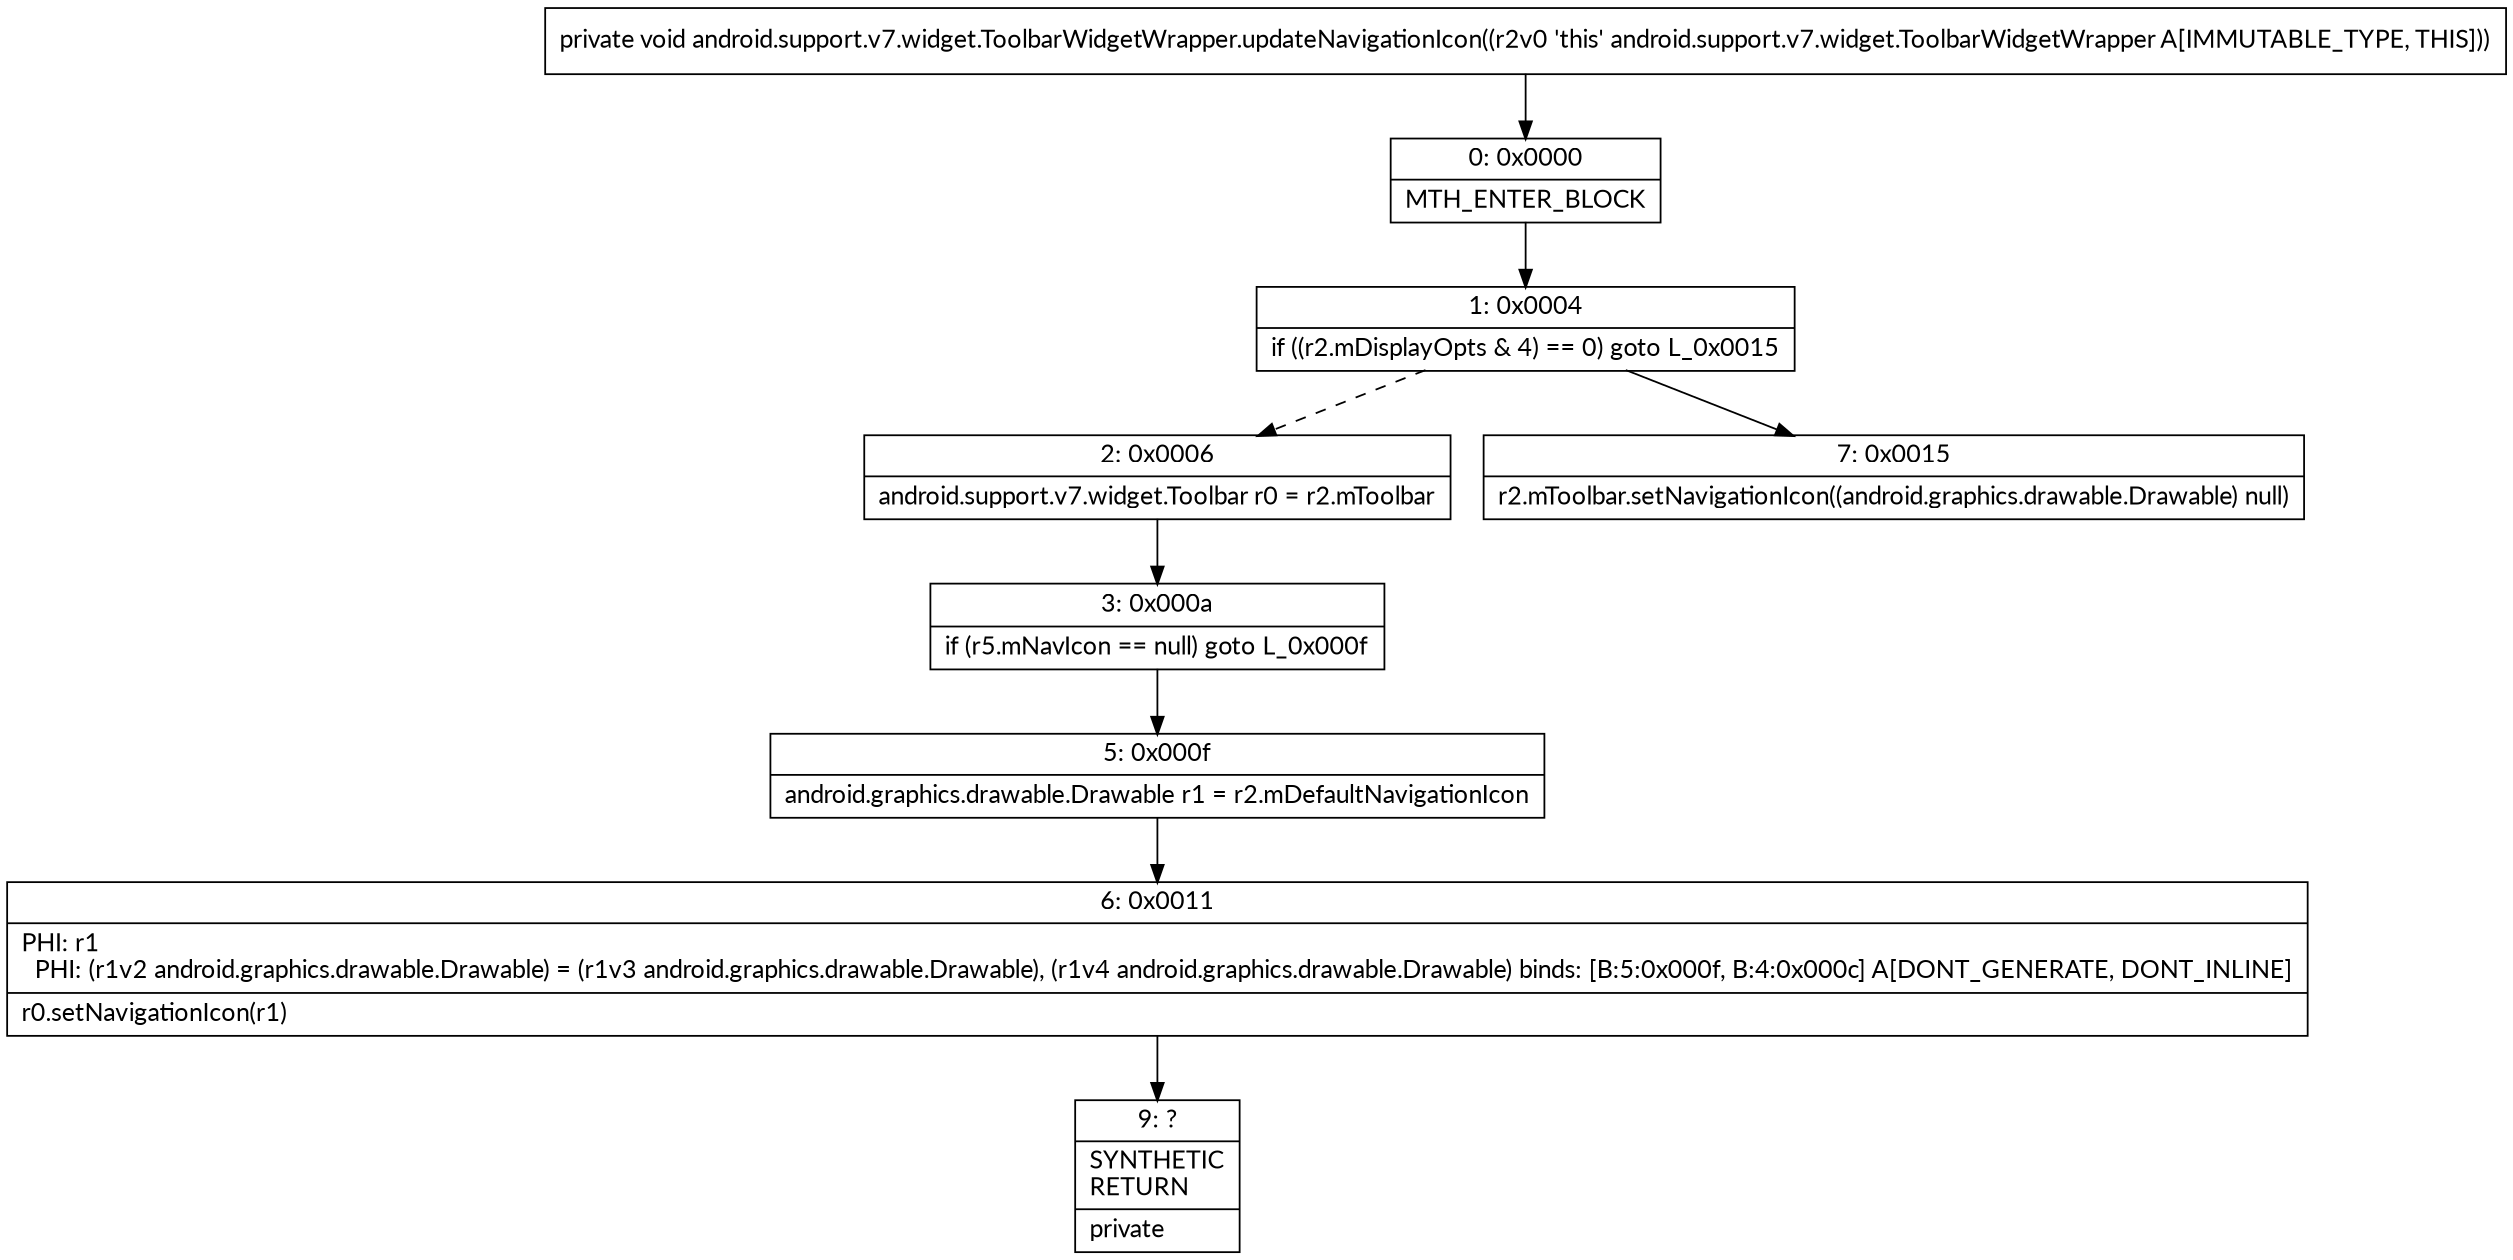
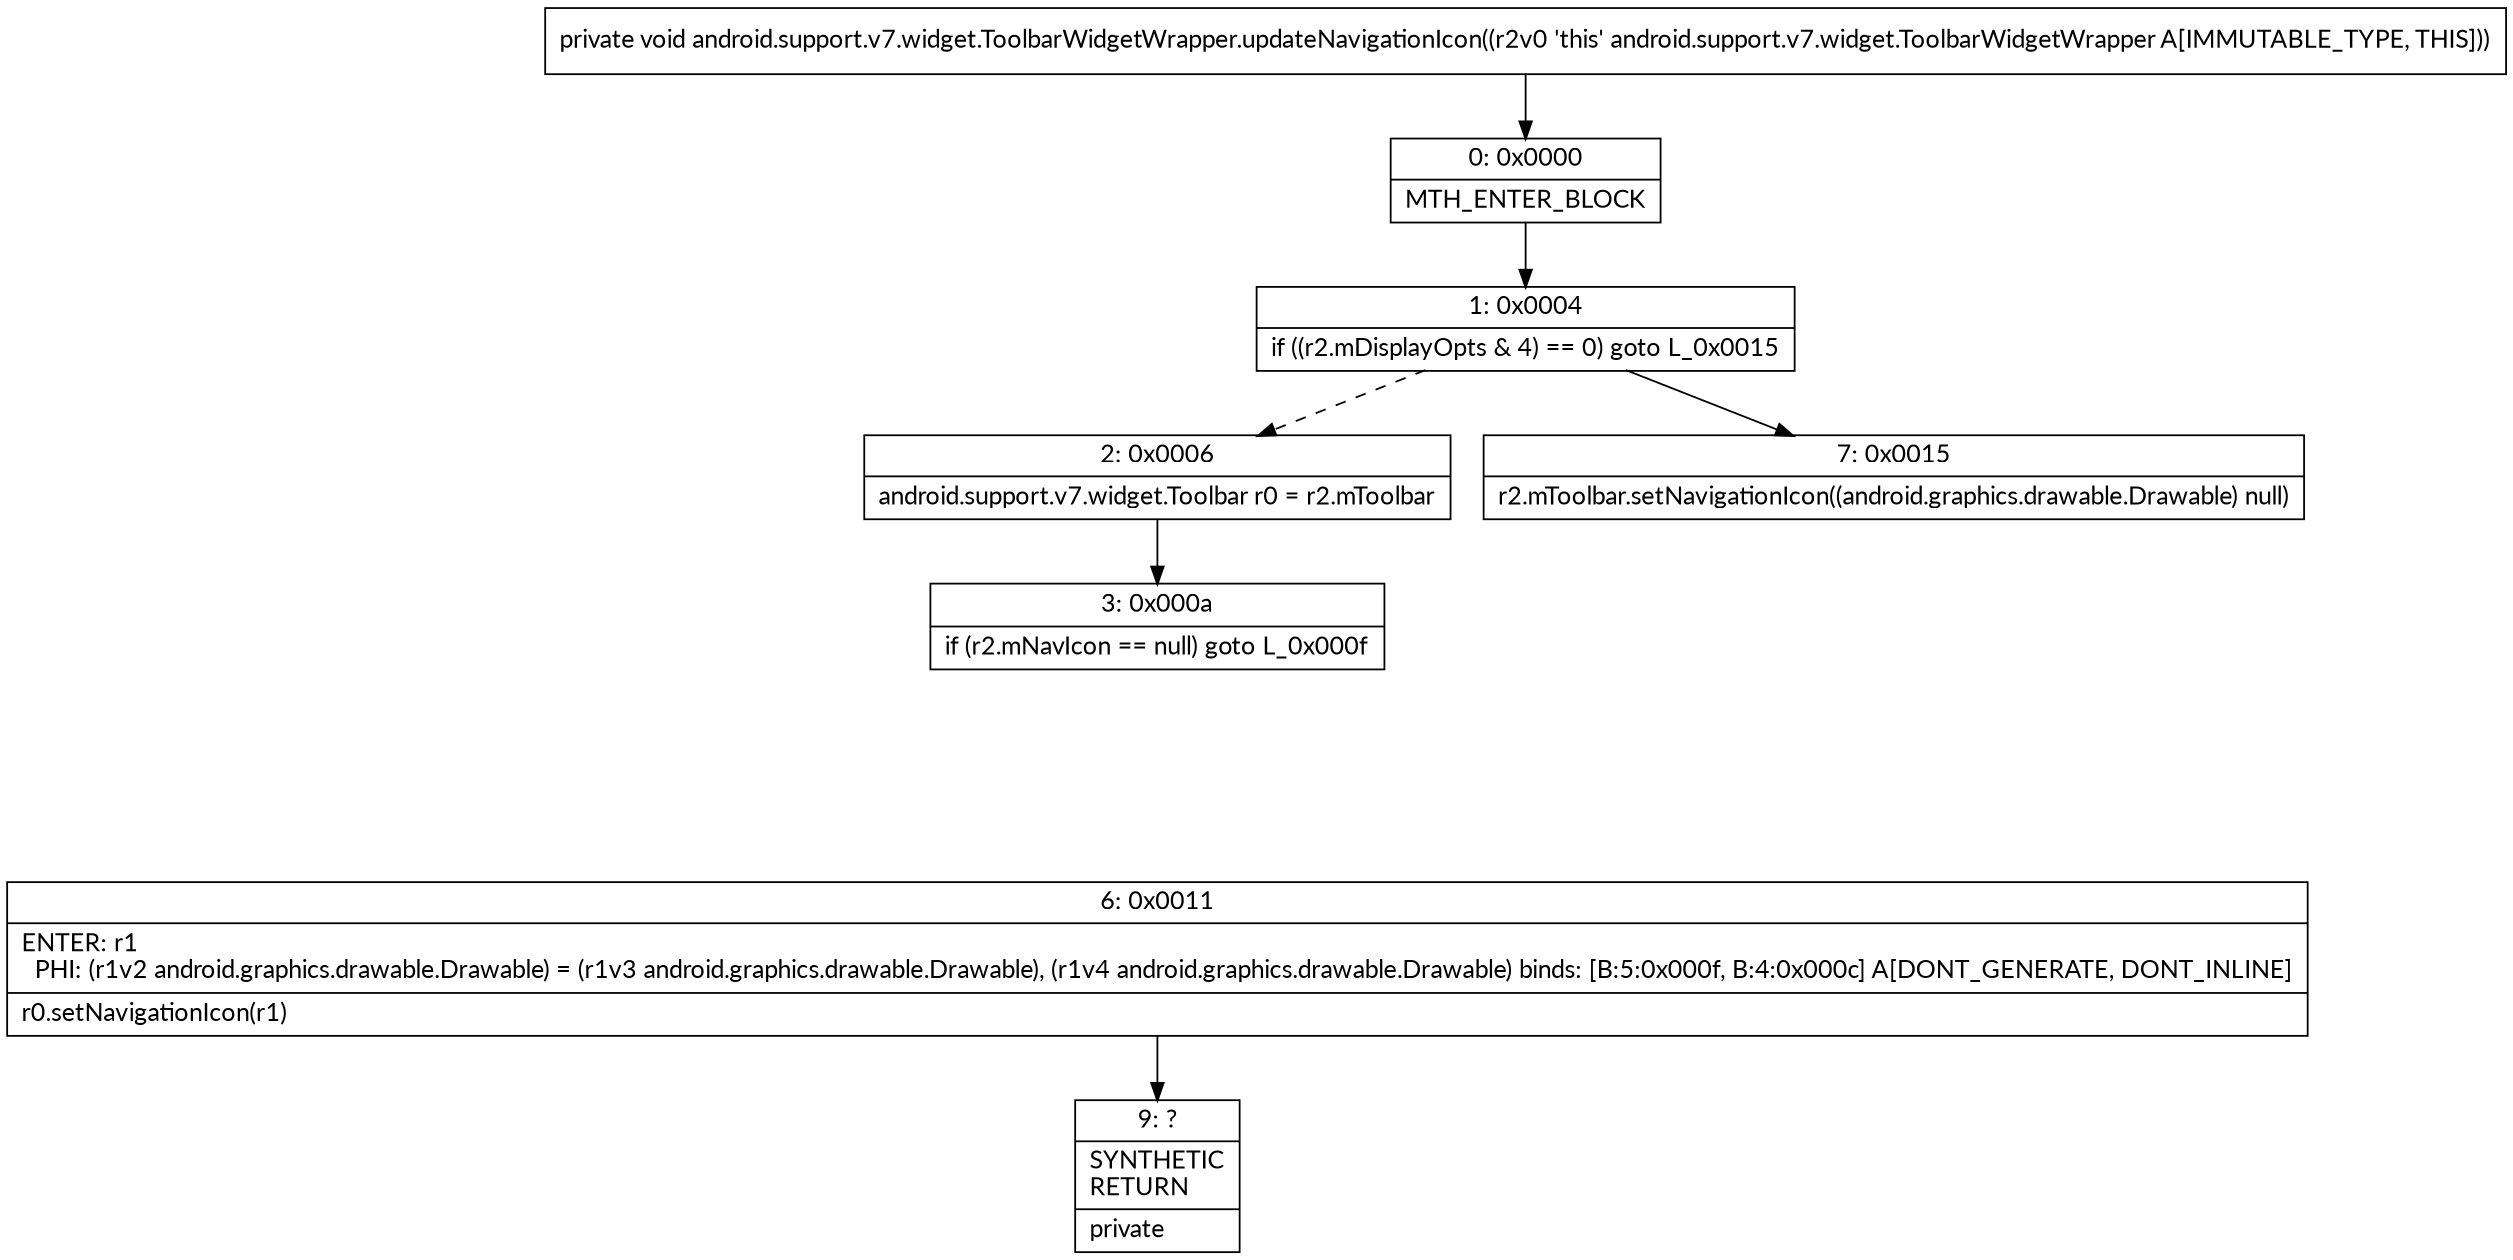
(1157, 647) -> (1157, 647)
(1157, 776) -> none
(64, 944) -> (84, 944)
